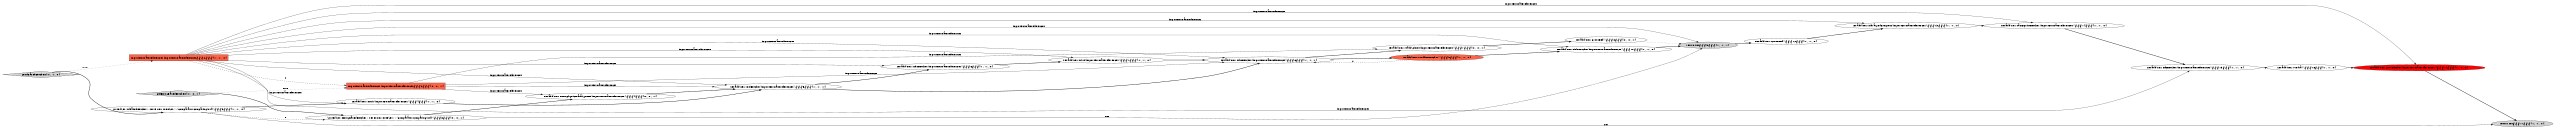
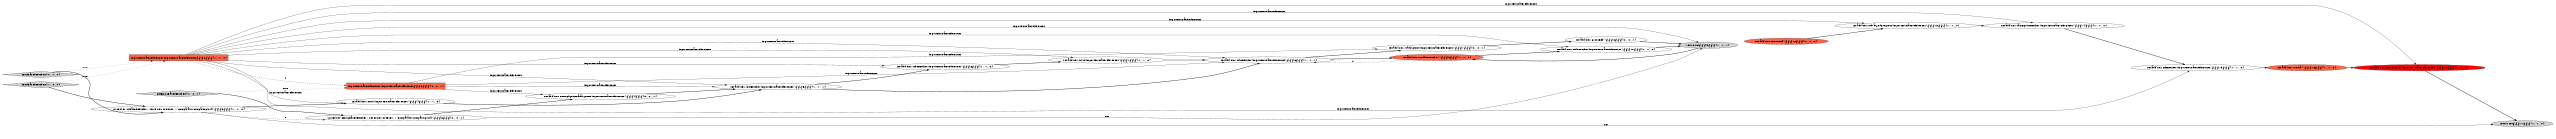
(1786, 41) -> (1786, 41)
(1660, 43) -> (1660, 43)
(1742, 43) -> (1587, 60)
(2307, 68) -> (2307, 68)
none -> (41, 85)
